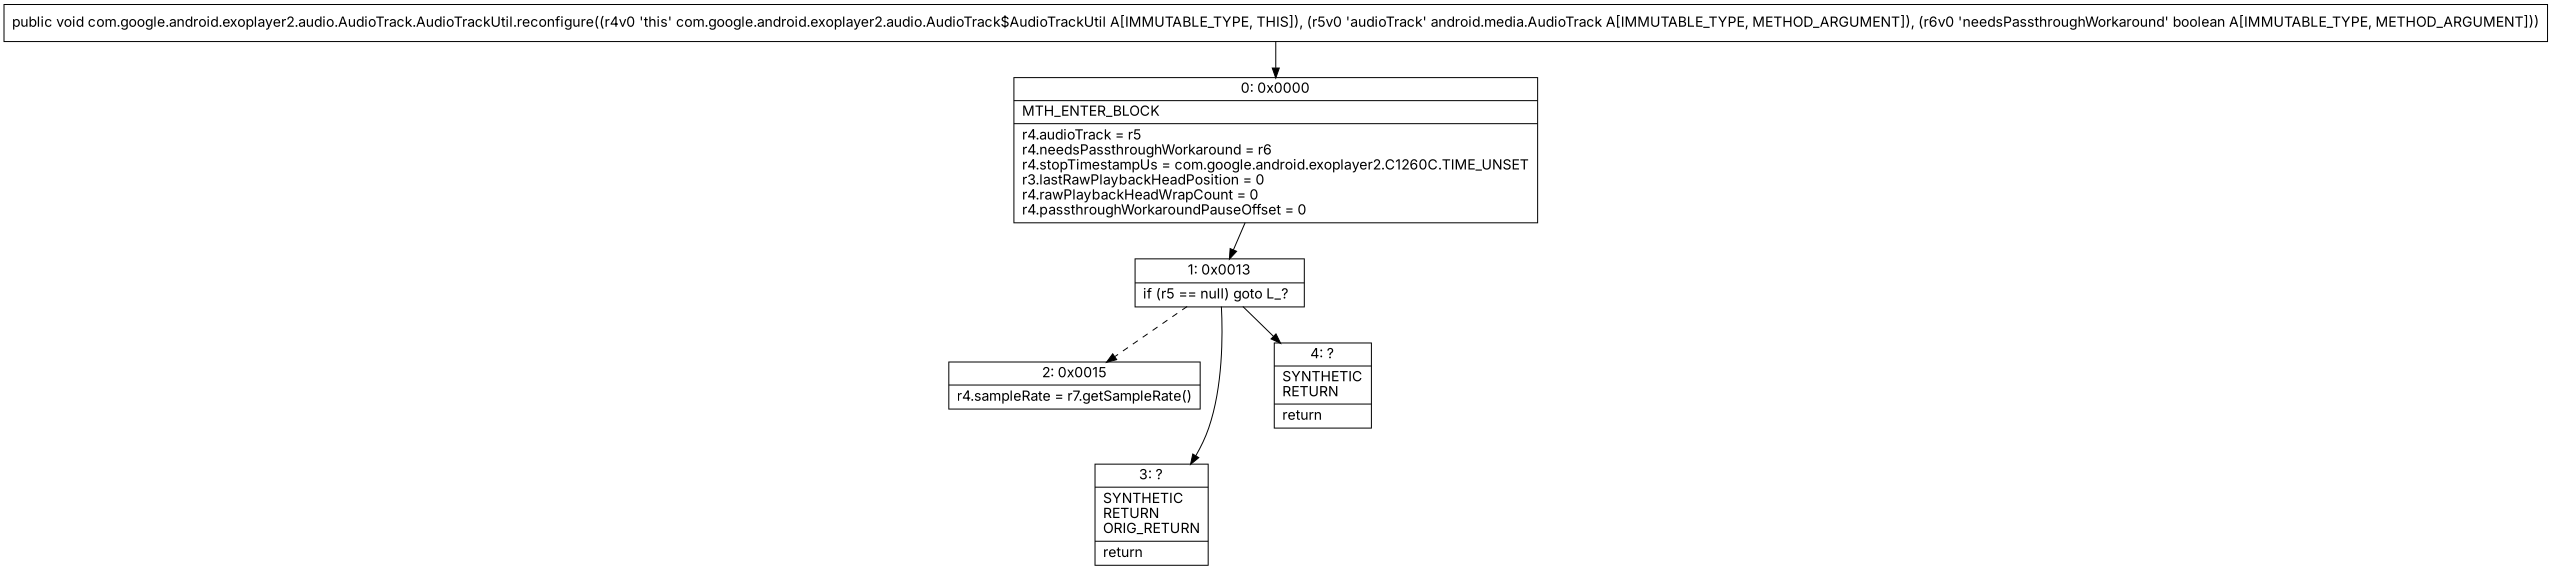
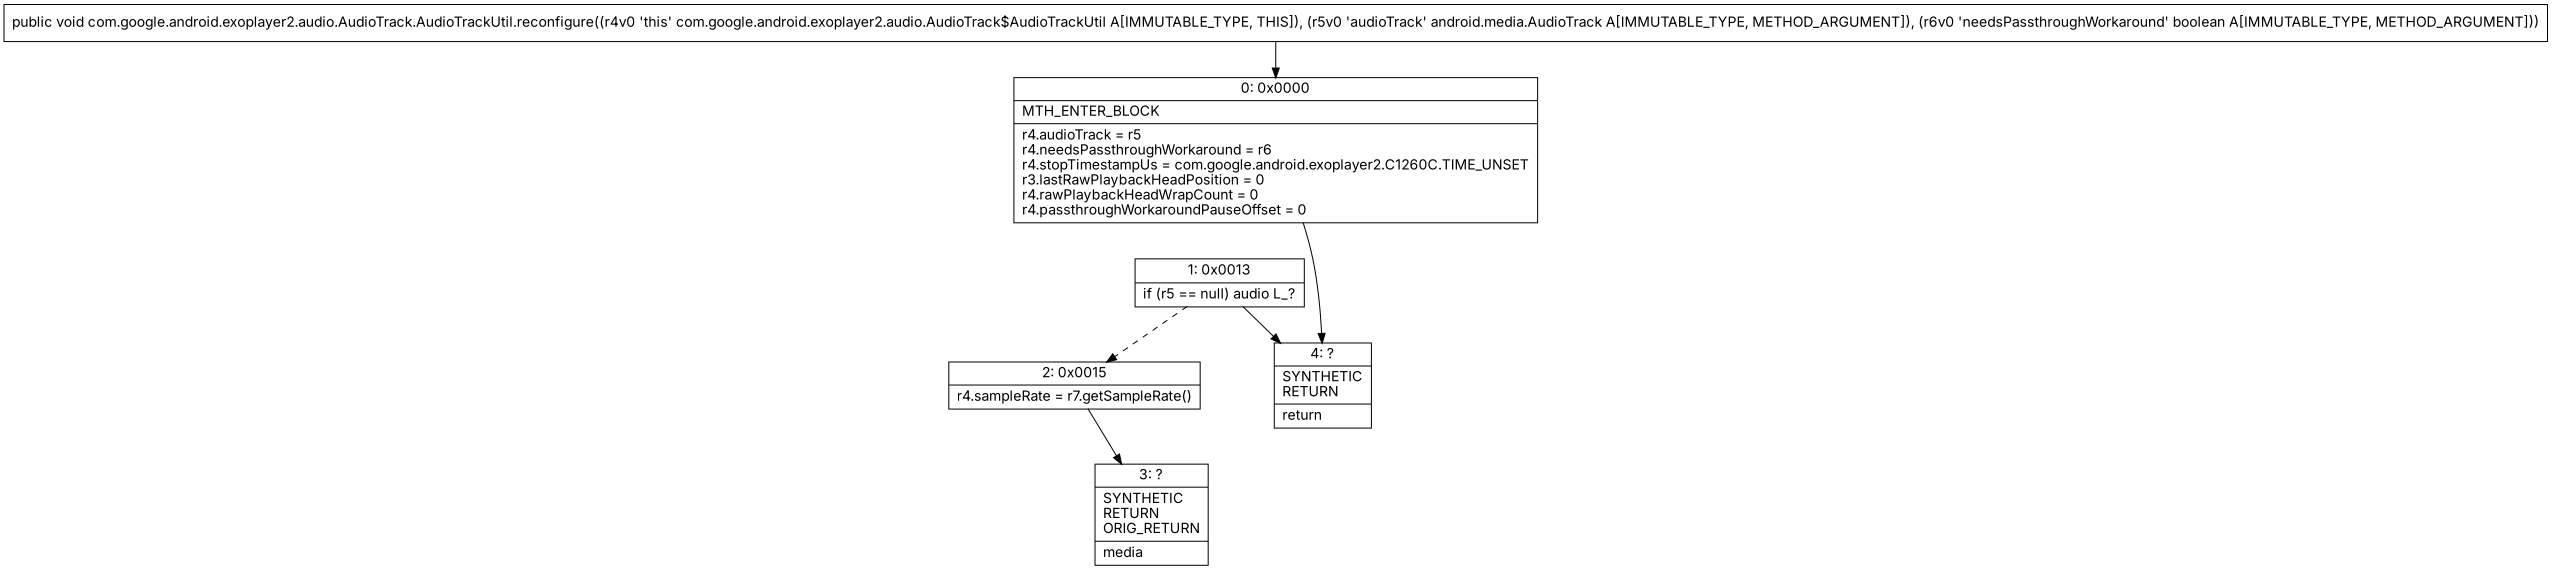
(1239, 236) -> (1316, 277)
(1216, 294) -> (1220, 294)
(1219, 383) -> (1102, 432)
(1123, 553) -> (1123, 553)
